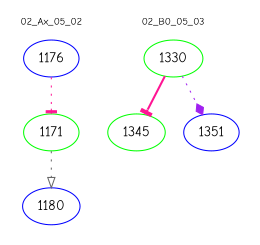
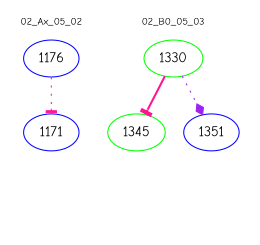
(51, 132) -> (51, 132)
(51, 206) -> none
